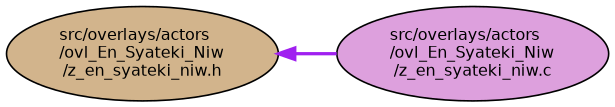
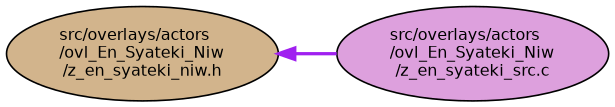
(473, 54) -> (473, 54)
